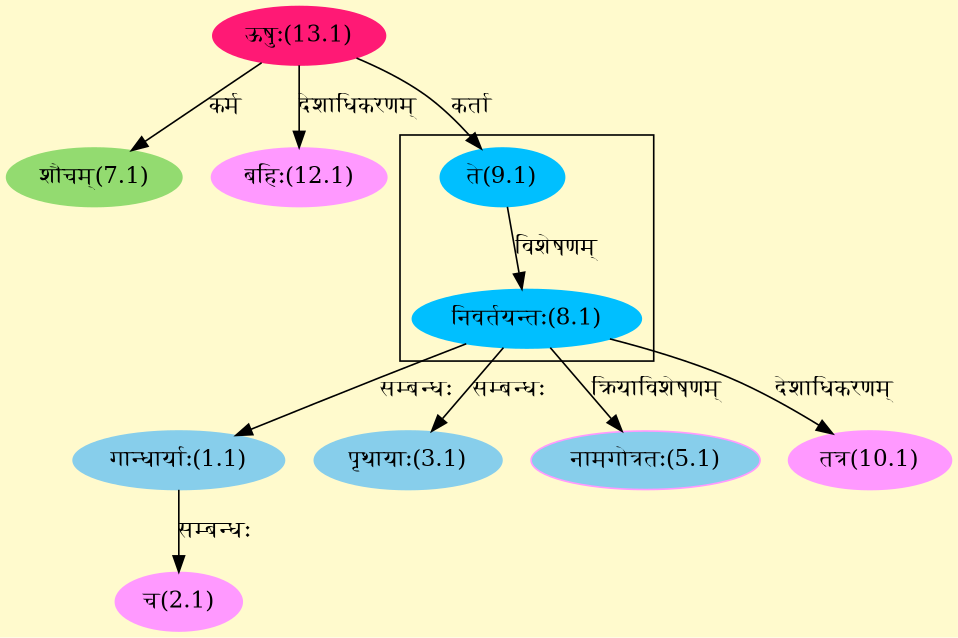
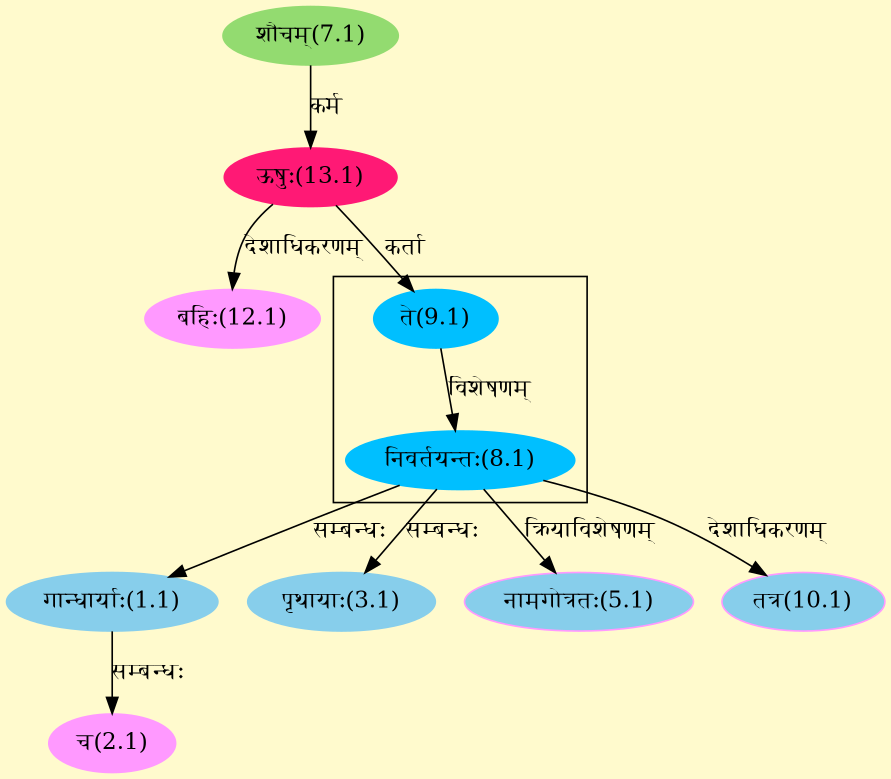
(203, 102) -> (311, 98)
(870, 460) -> (803, 602)
